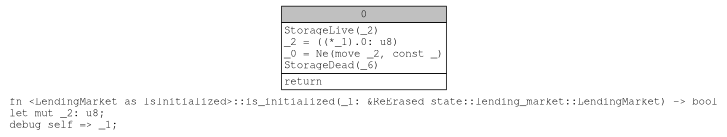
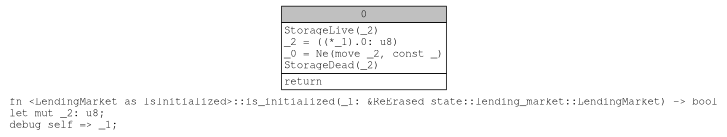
(332, 65) -> (332, 65)
